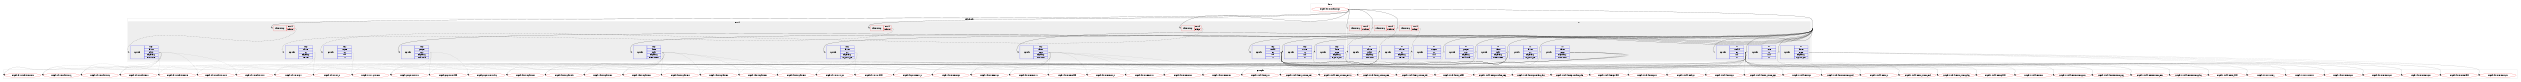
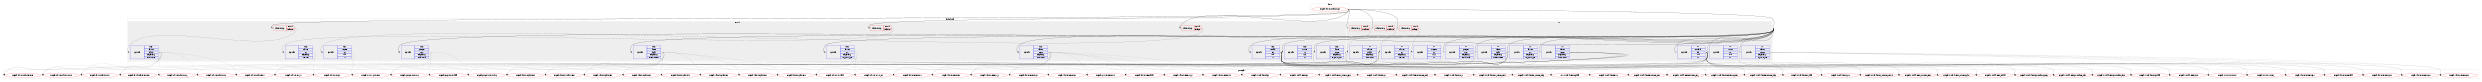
(23, 75) -> (139, 75)
(758, 75) -> (564, 75)
(912, 75) -> (990, 75)
(1028, 75) -> (1106, 75)
(1299, 75) -> none
(1995, 75) -> (1570, 75)
